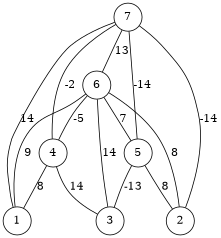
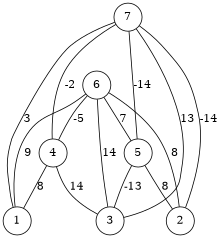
(112, 51) -> (182, 134)
(27, 119) -> (27, 119)
